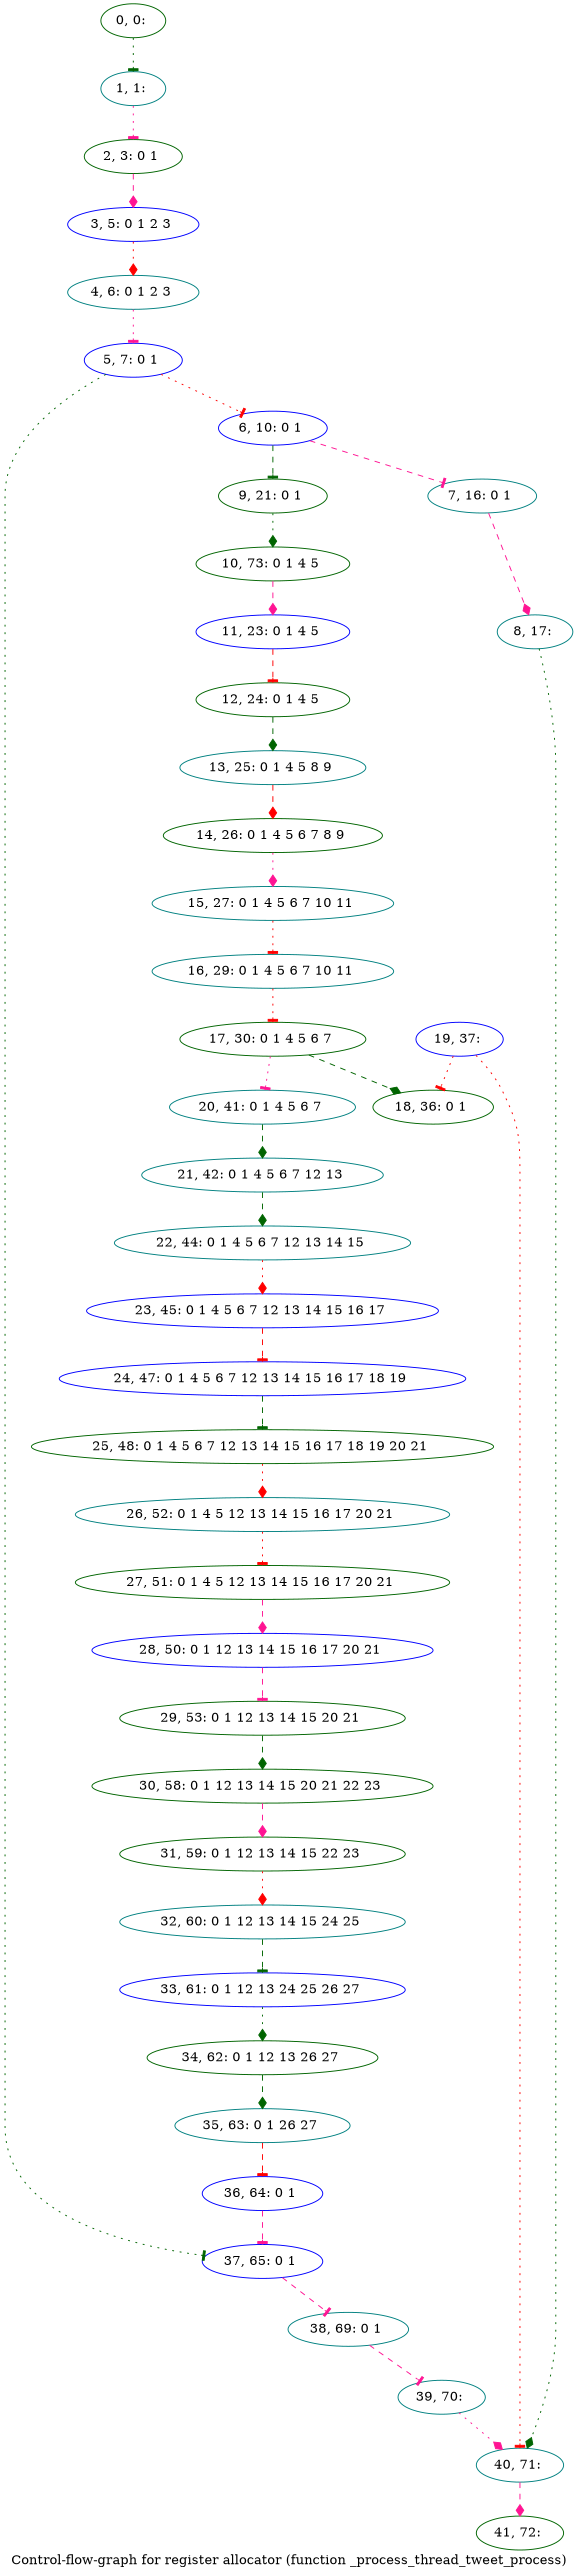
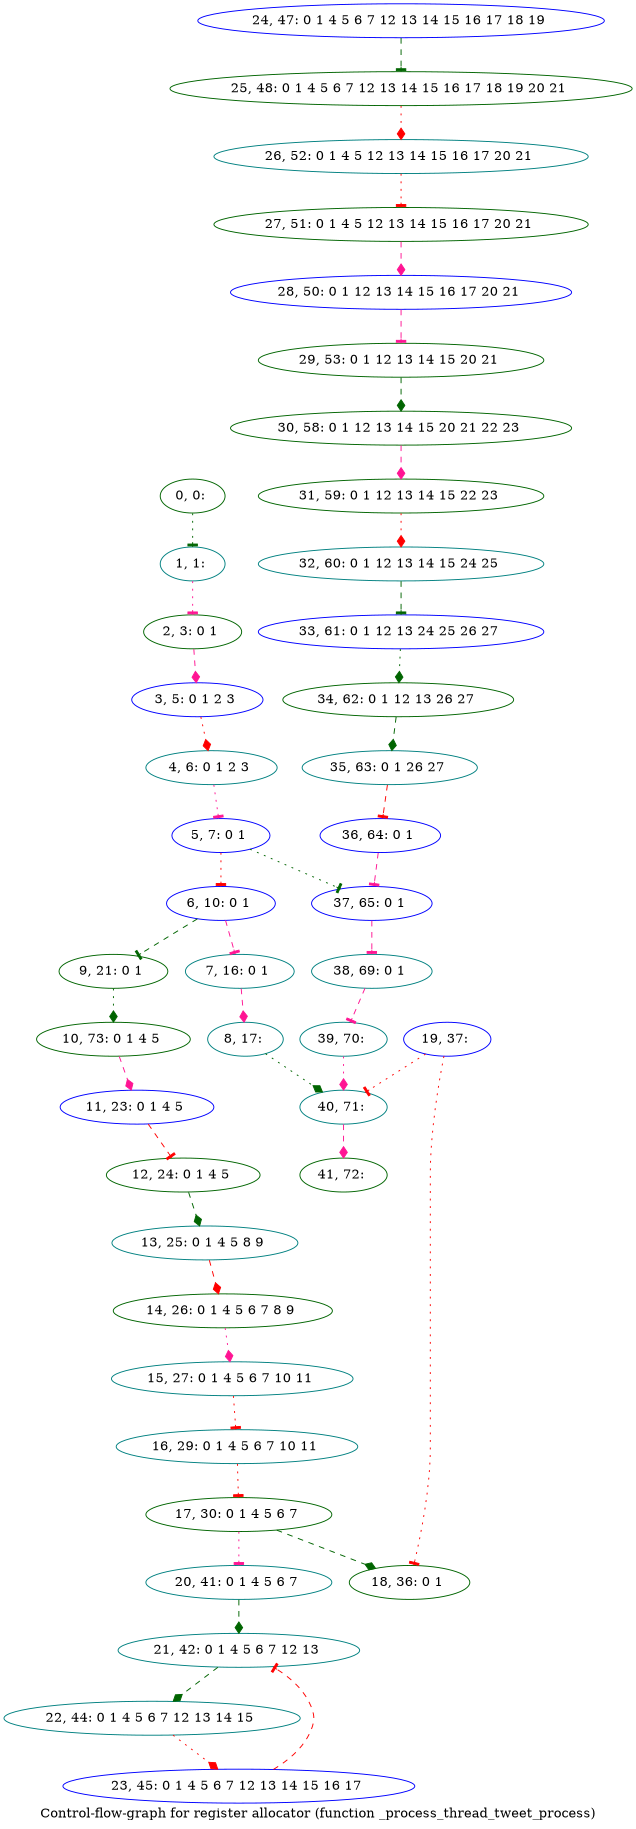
(262, 1343) -> (314, 1720)
